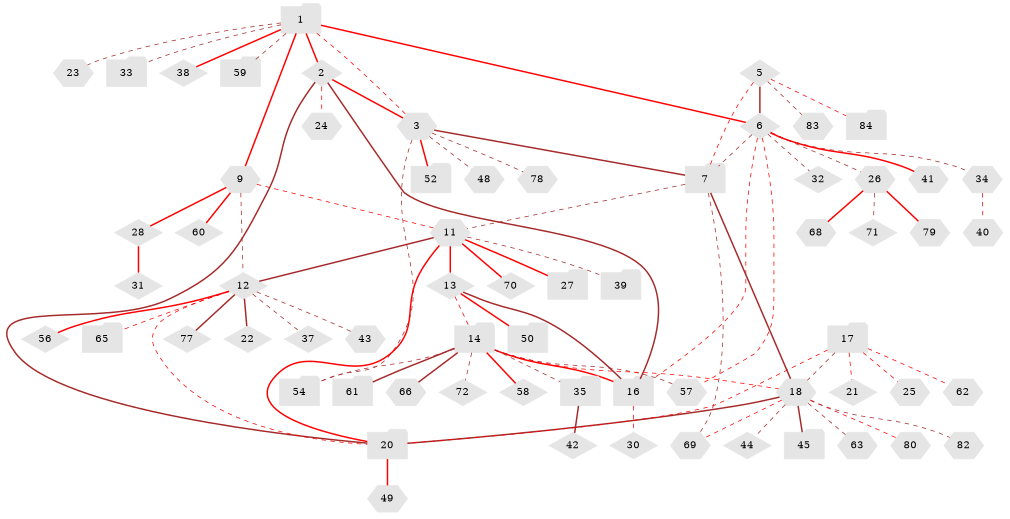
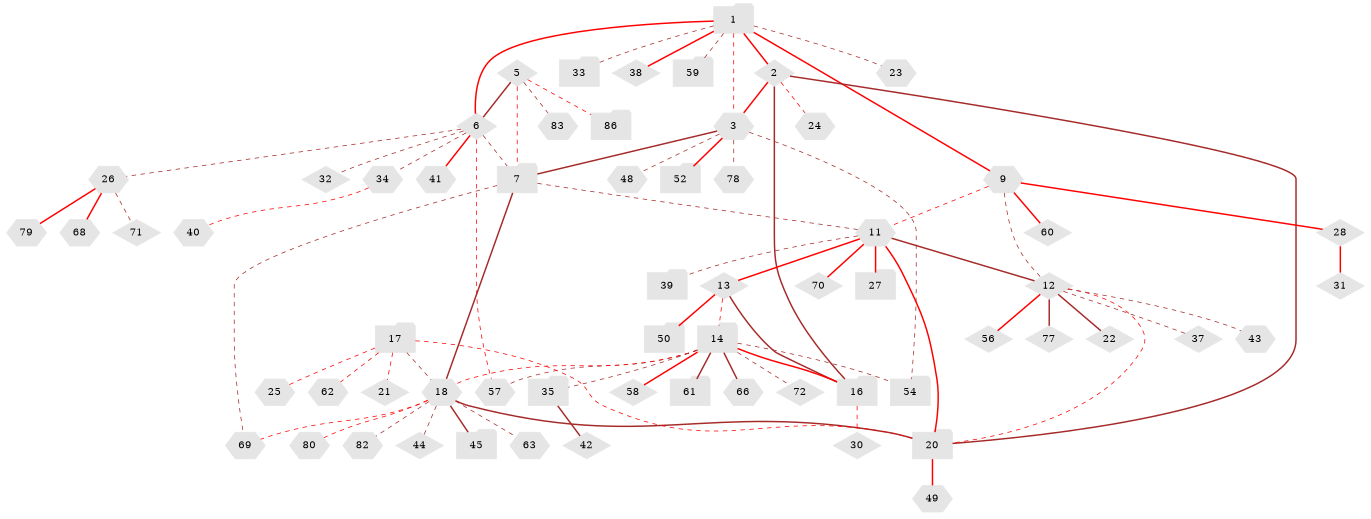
(866, 126) -> (611, 126)
(744, 293) -> none
(102, 339) -> none
